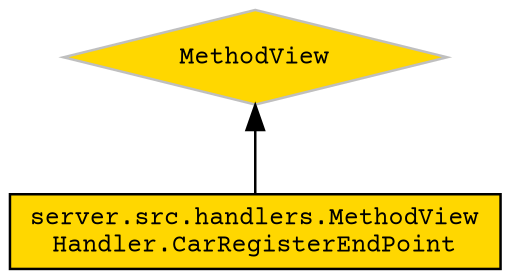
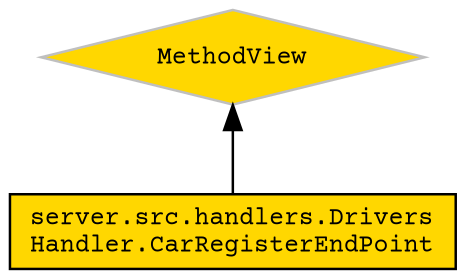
(255, 232) -> (233, 232)
